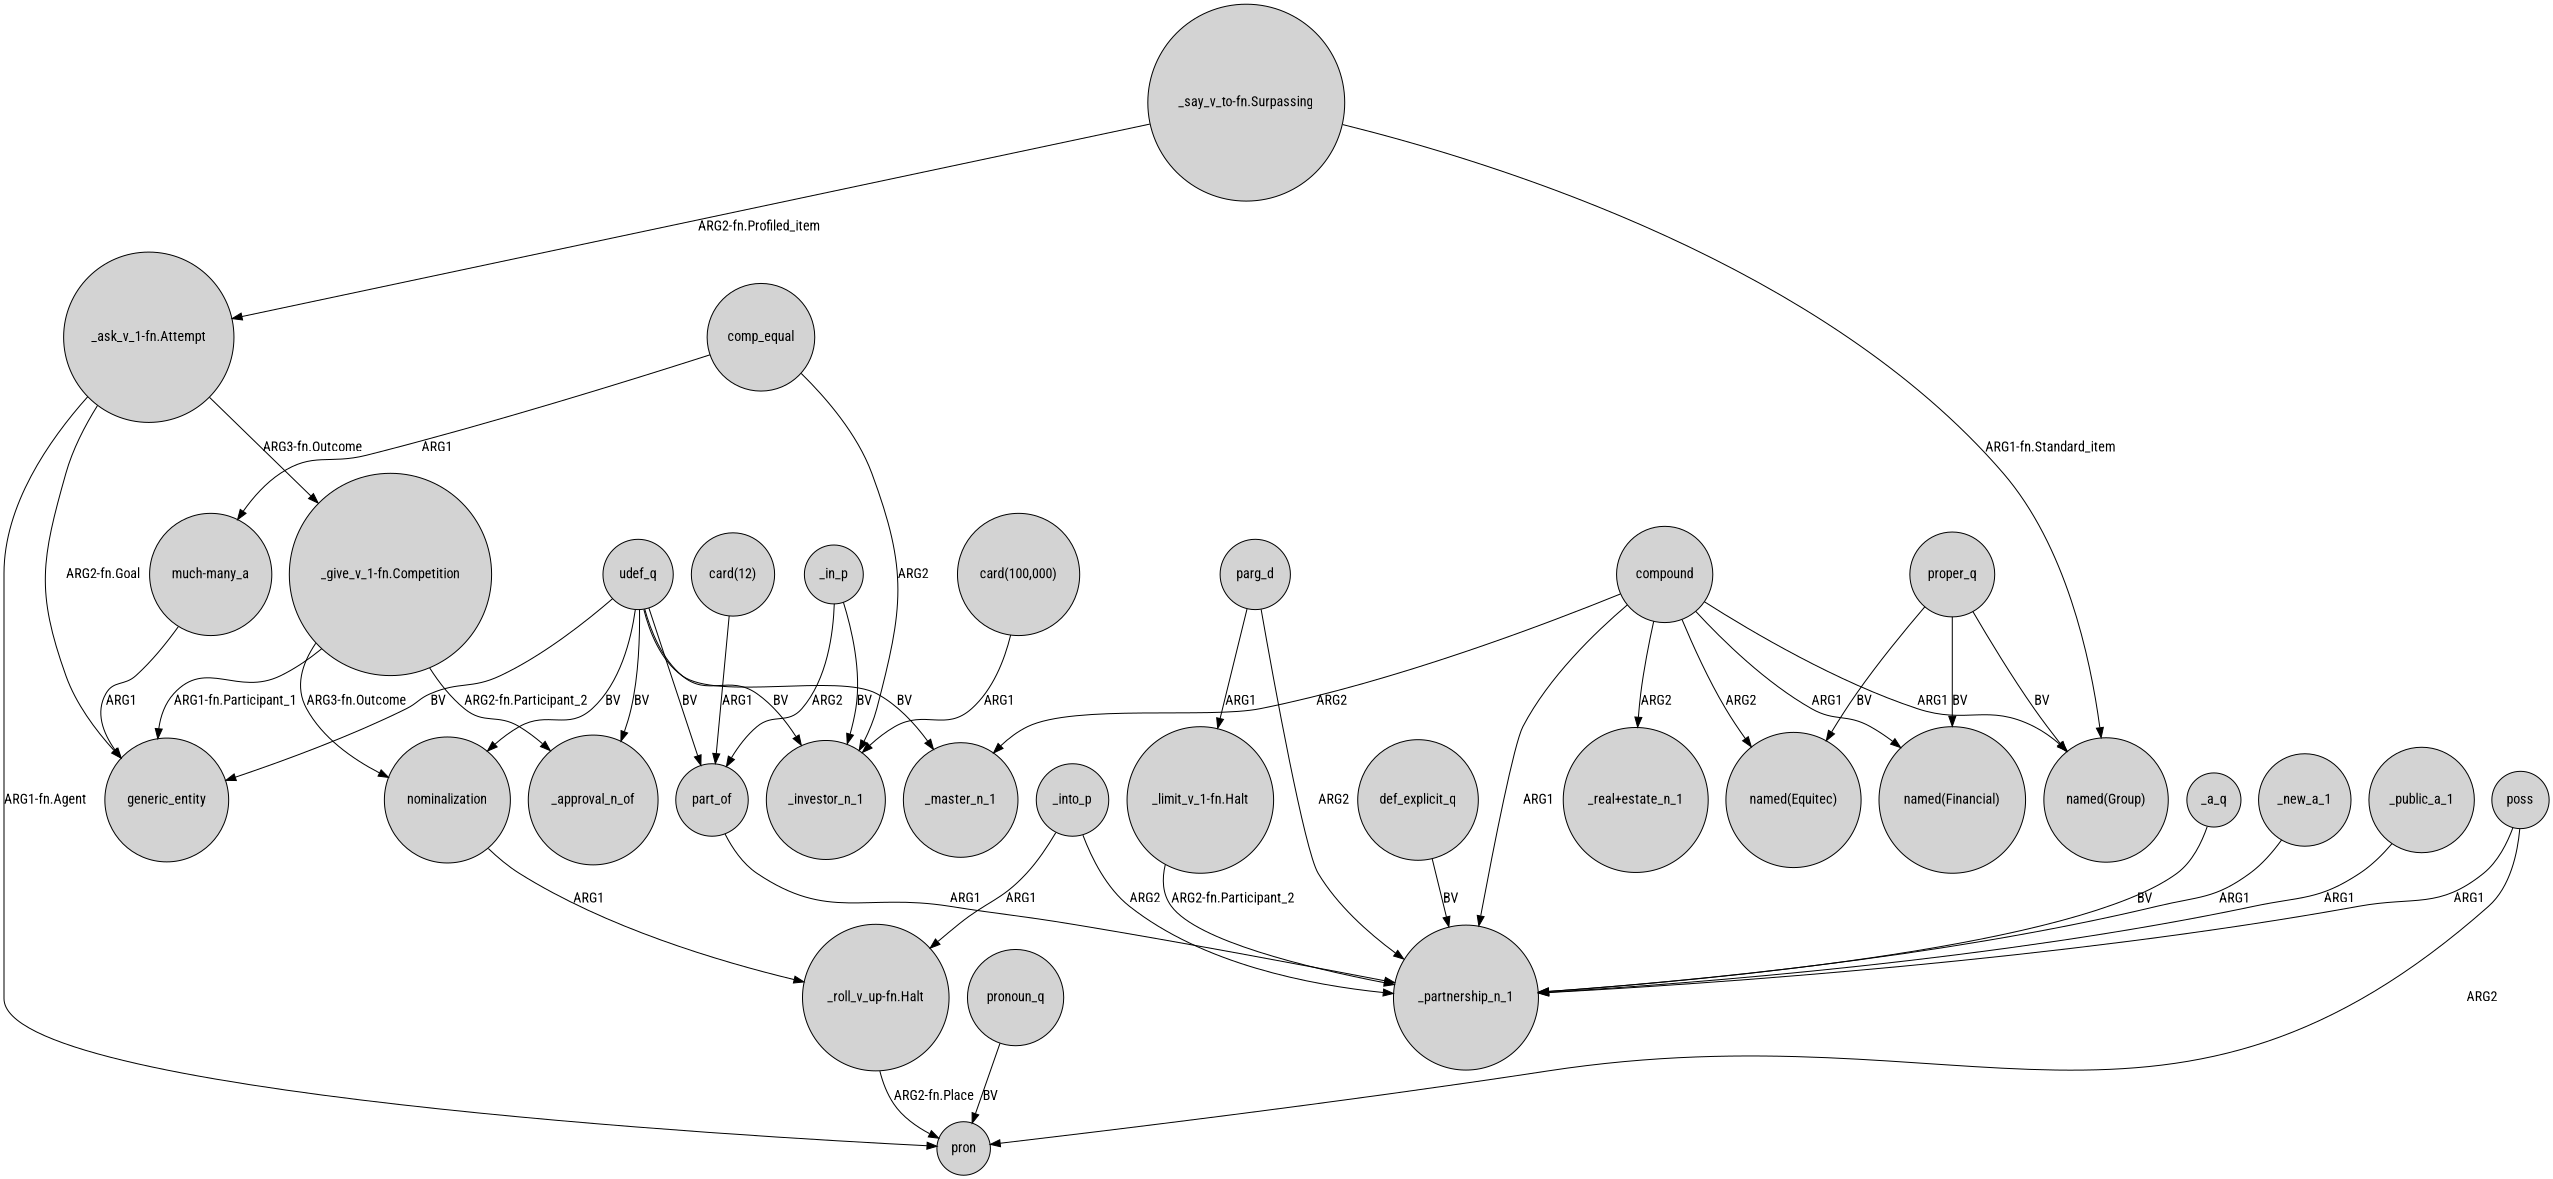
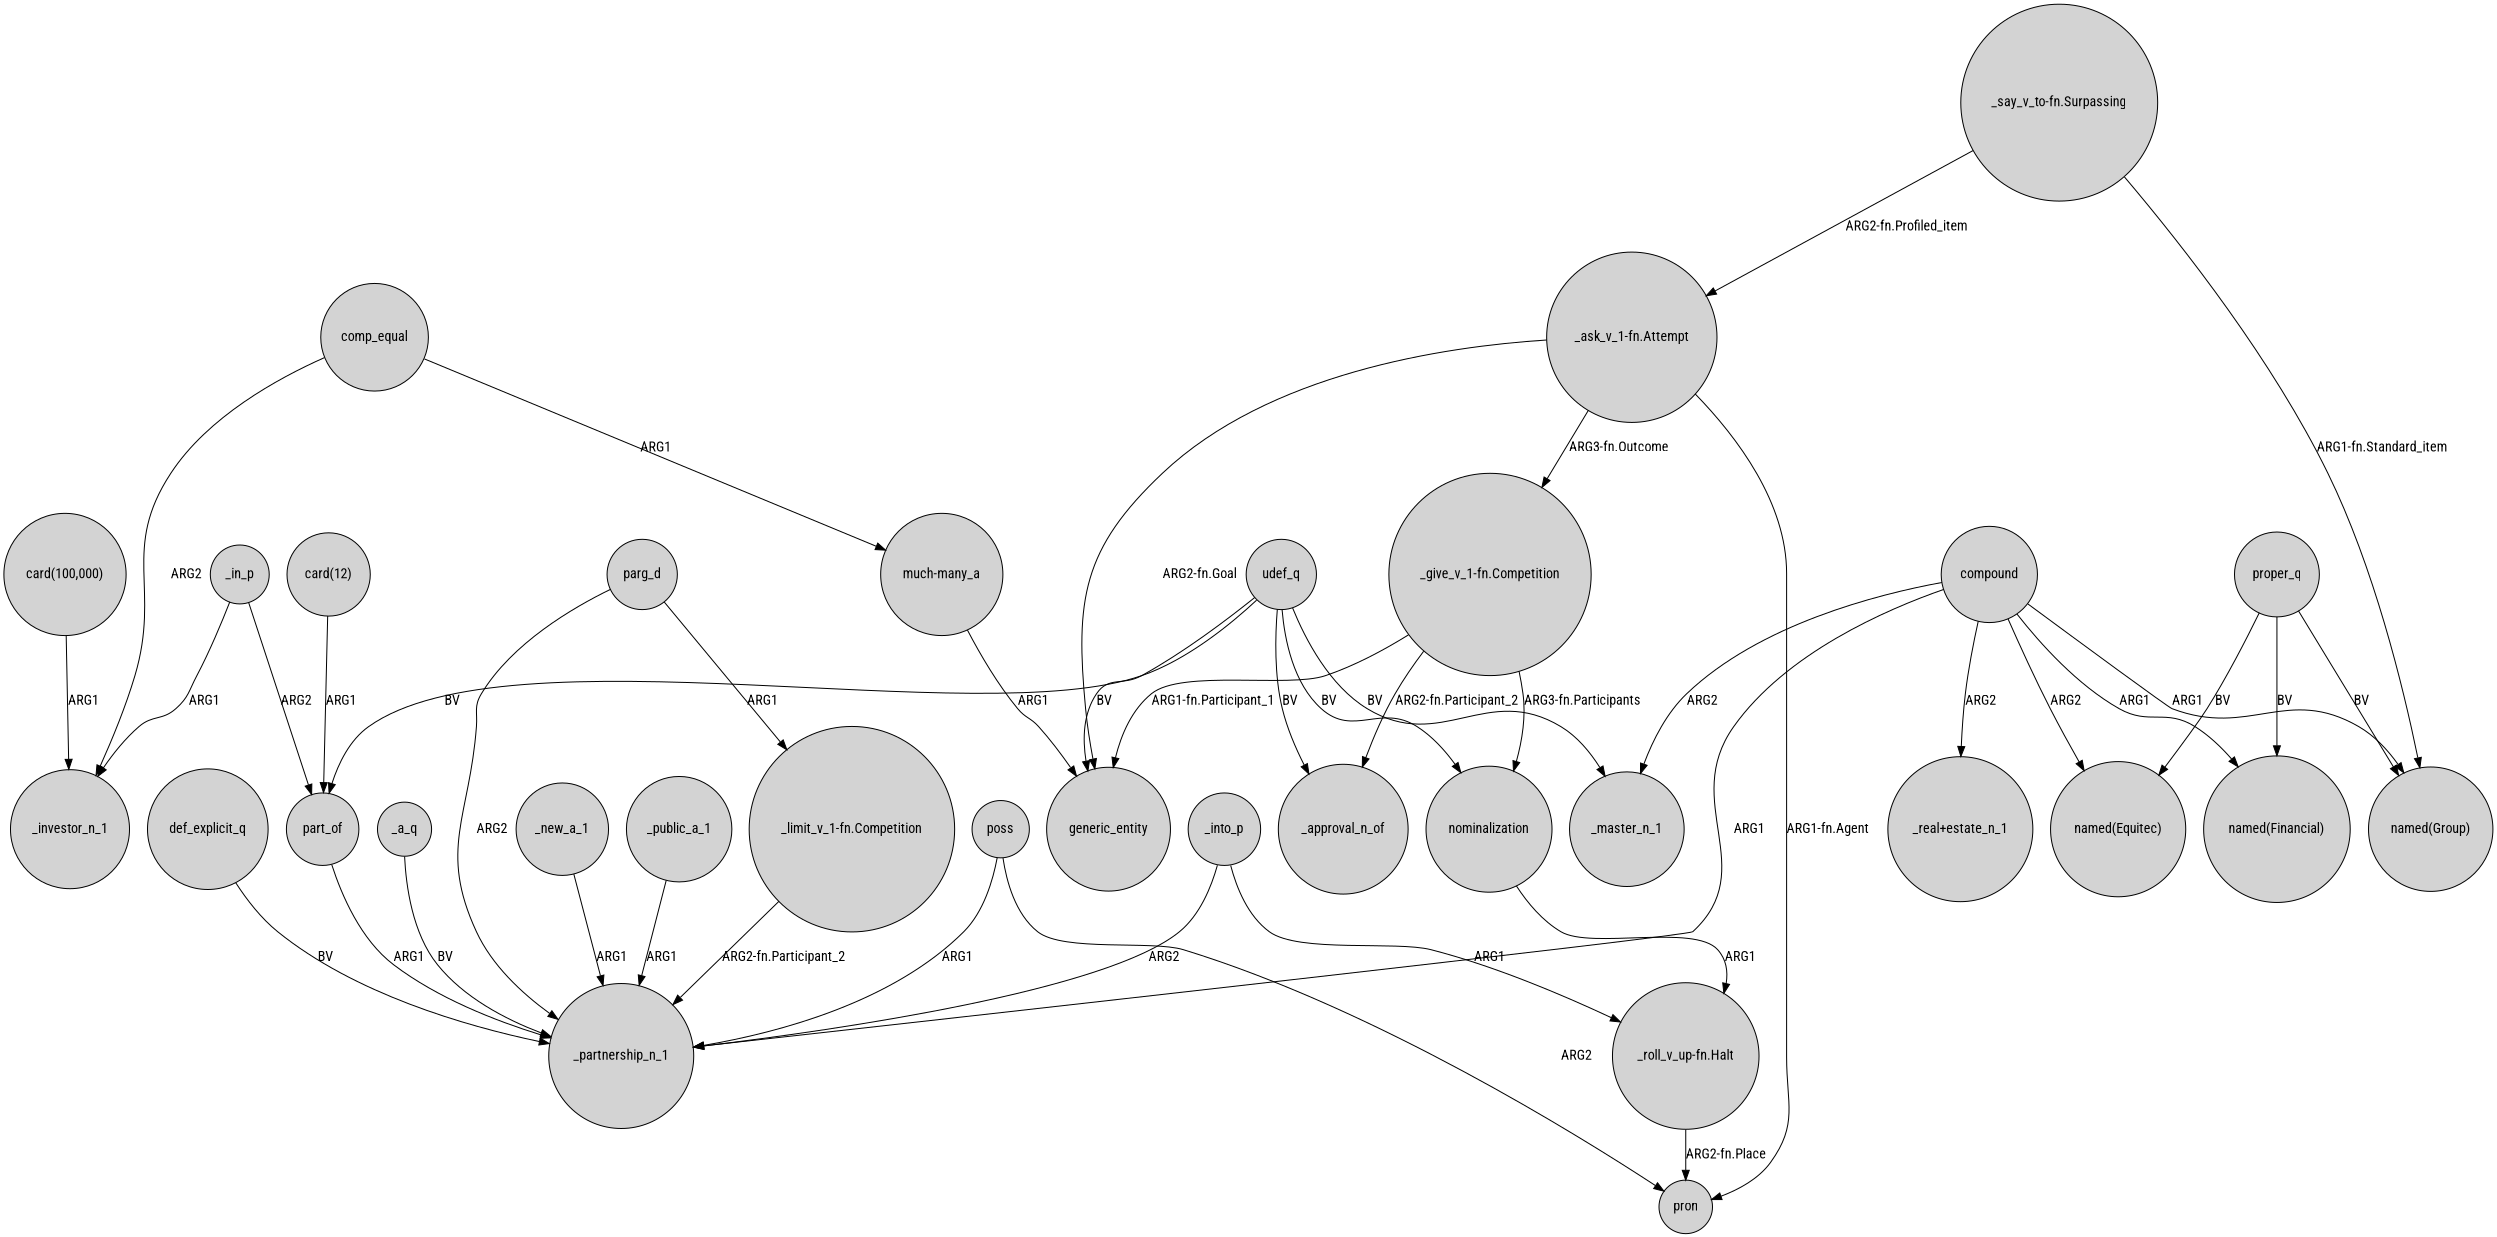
(756, 693) -> none
(357, 701) -> (1583, 701)
(865, 701) -> (204, 701)
(1200, 800) -> (852, 829)
(1016, 998) -> none
